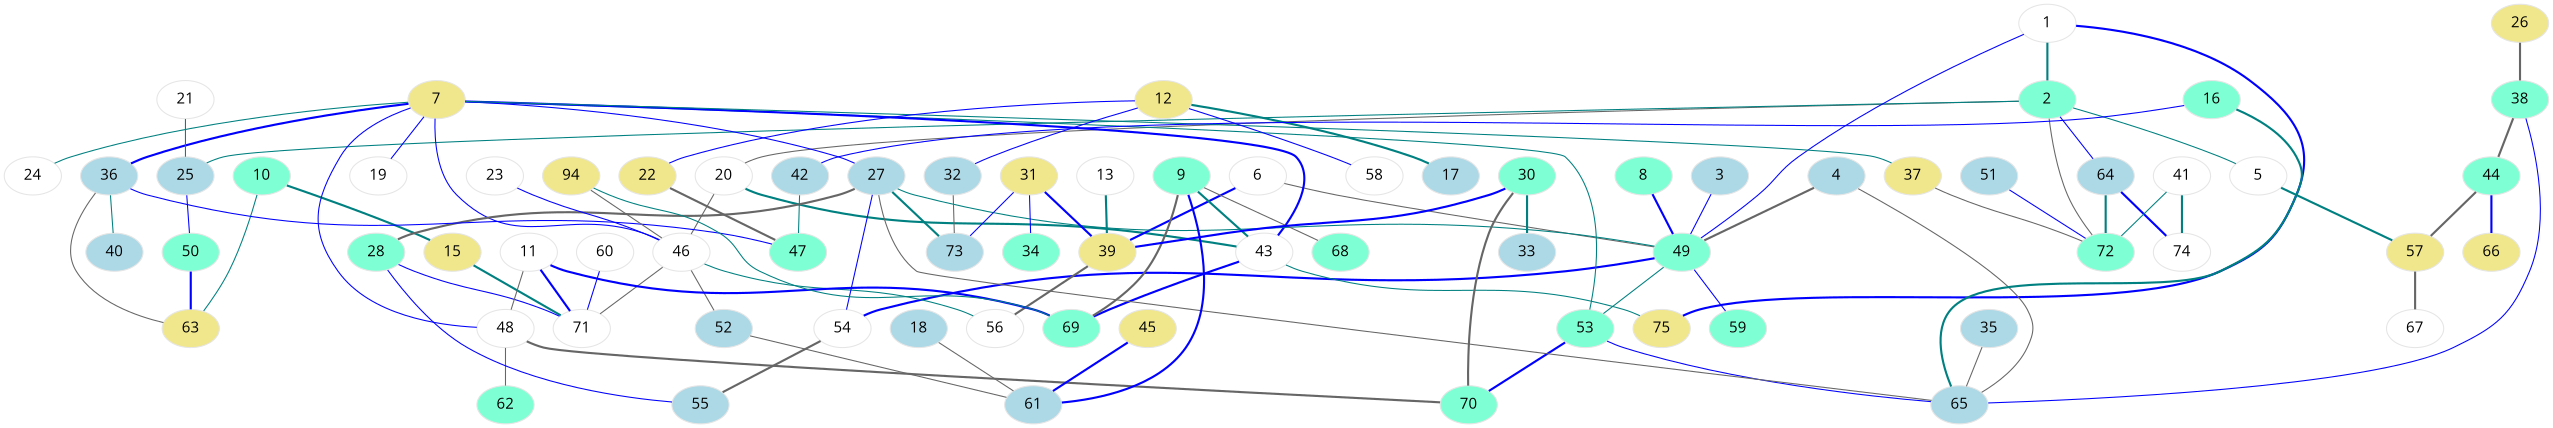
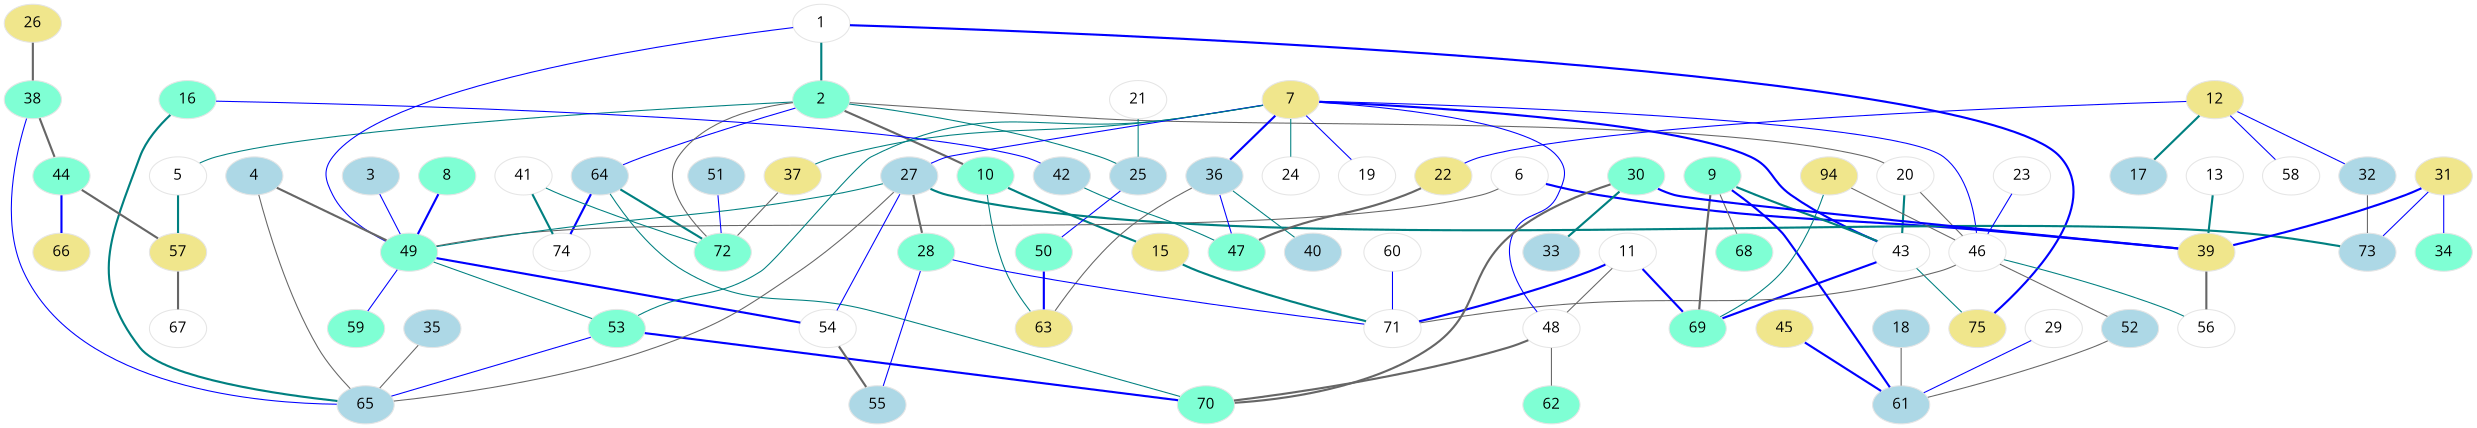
none -> (883, 128)
none -> (881, 313)
none -> (2054, 329)
